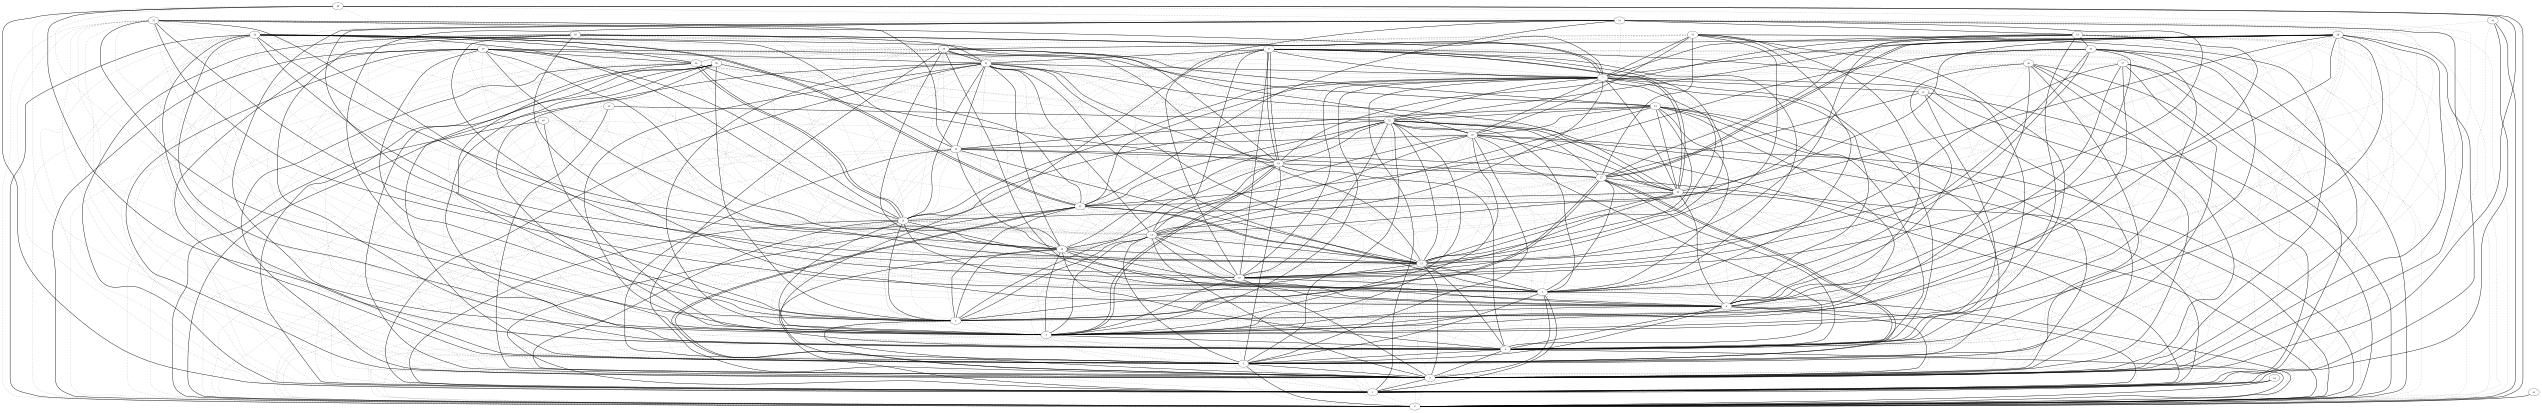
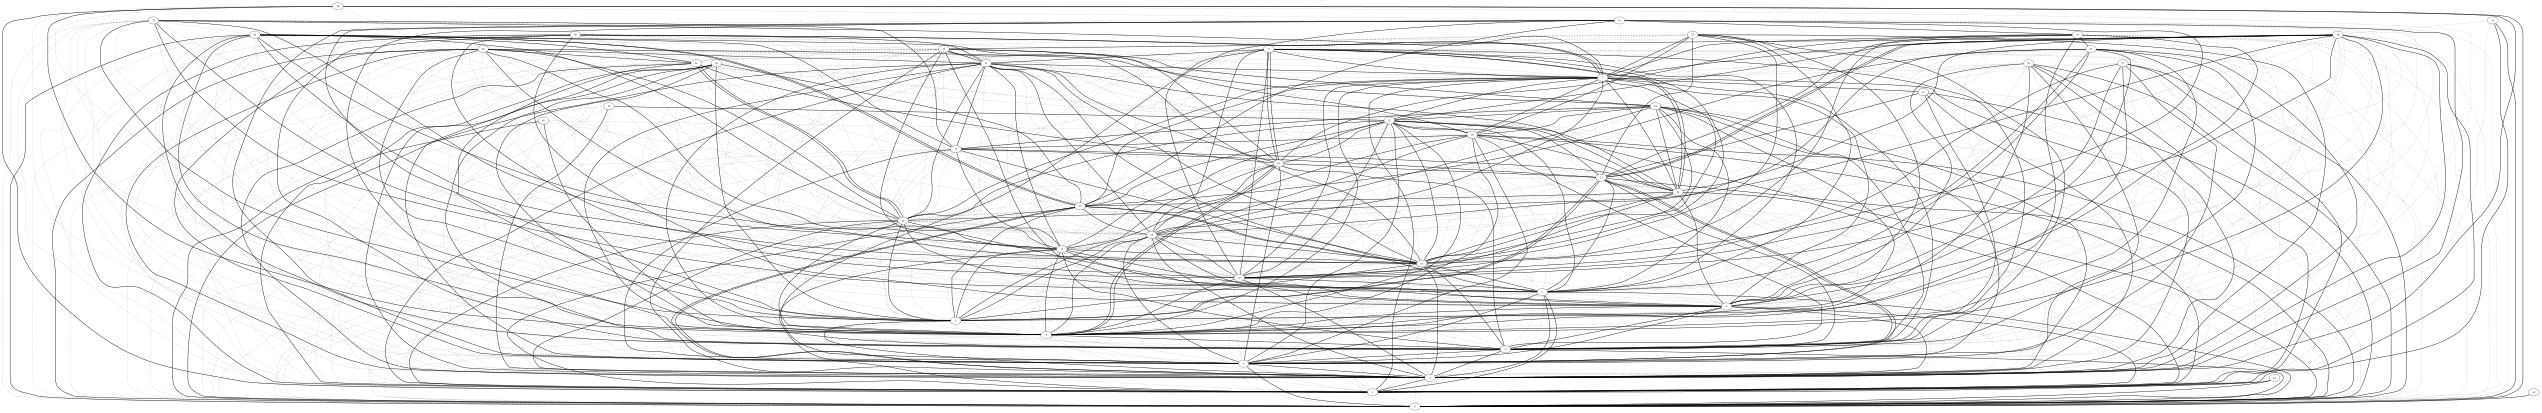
(1113, 226) -> (1113, 226)
